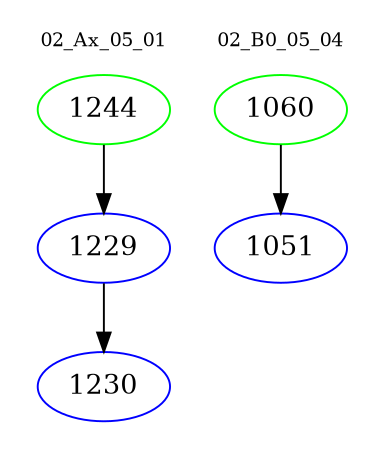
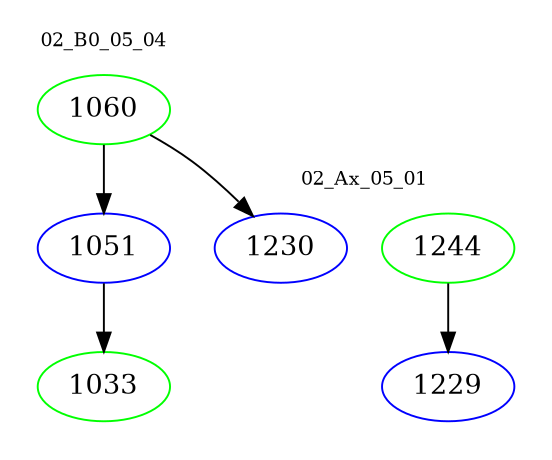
(104, 308) -> (212, 177)
none -> (104, 387)
